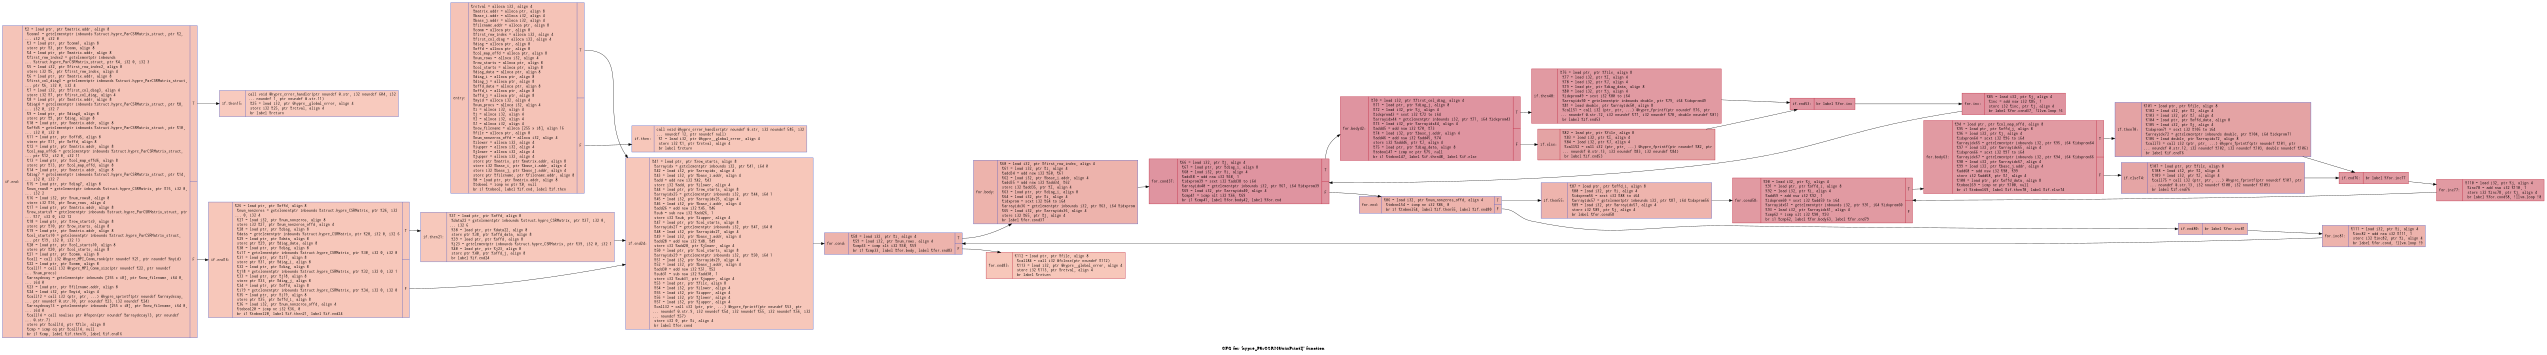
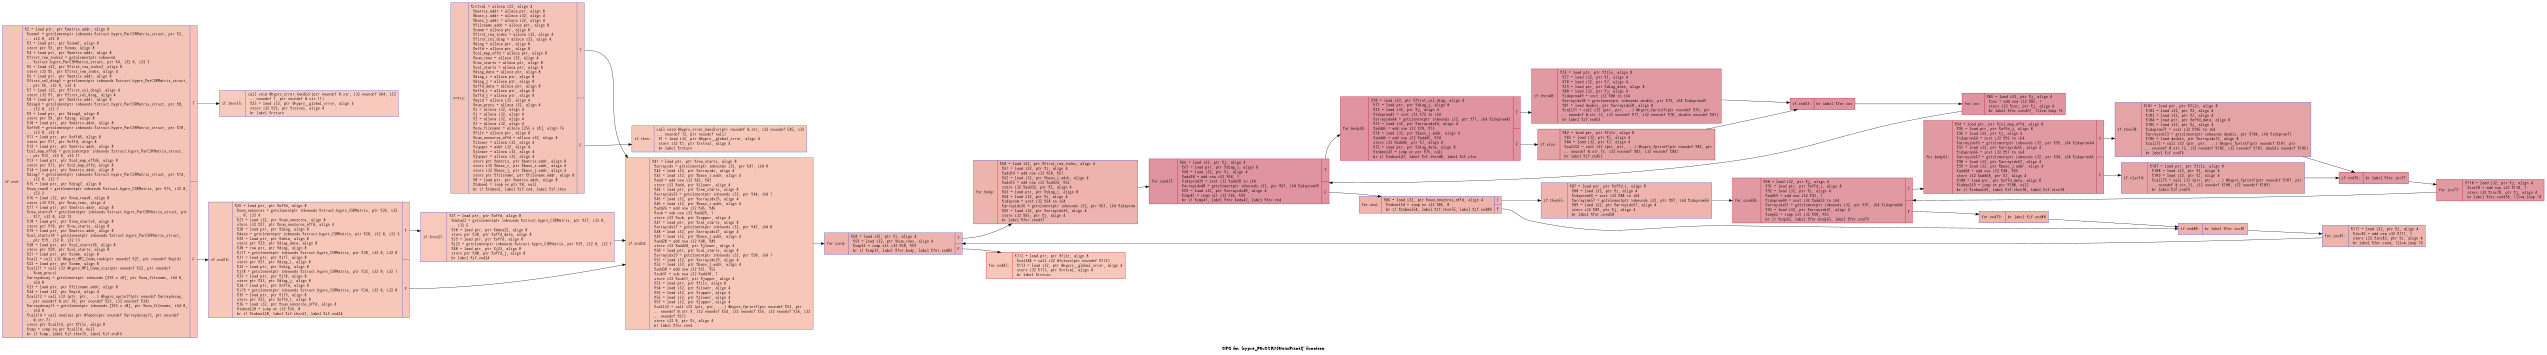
(503, 147) -> (501, 147)
none -> (2014, 217)
(272, 248) -> (271, 248)
